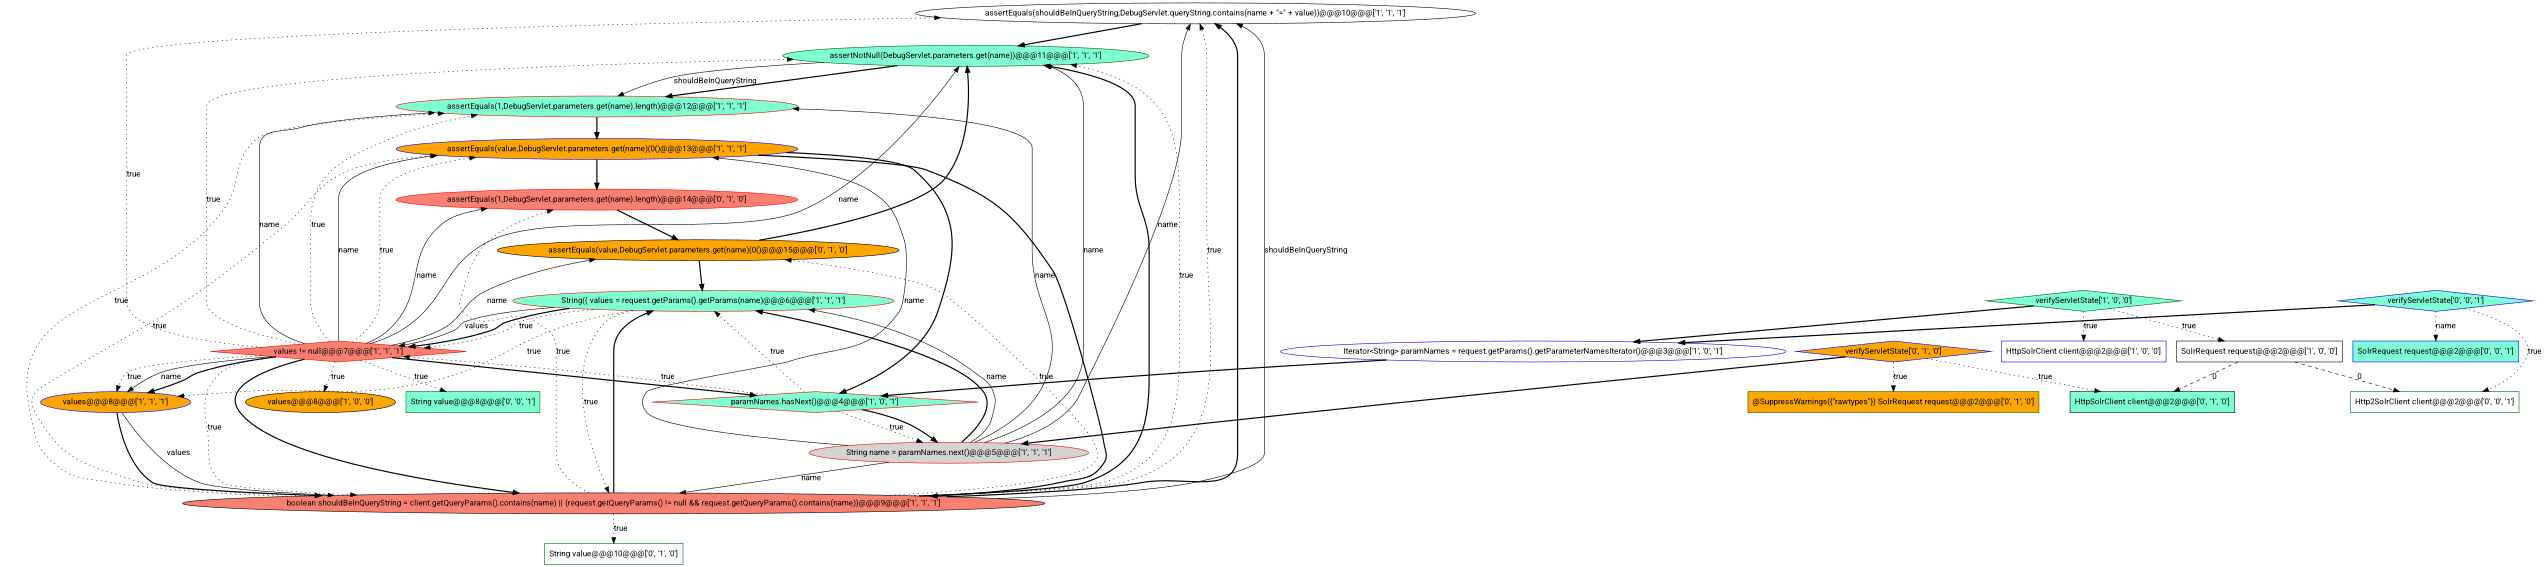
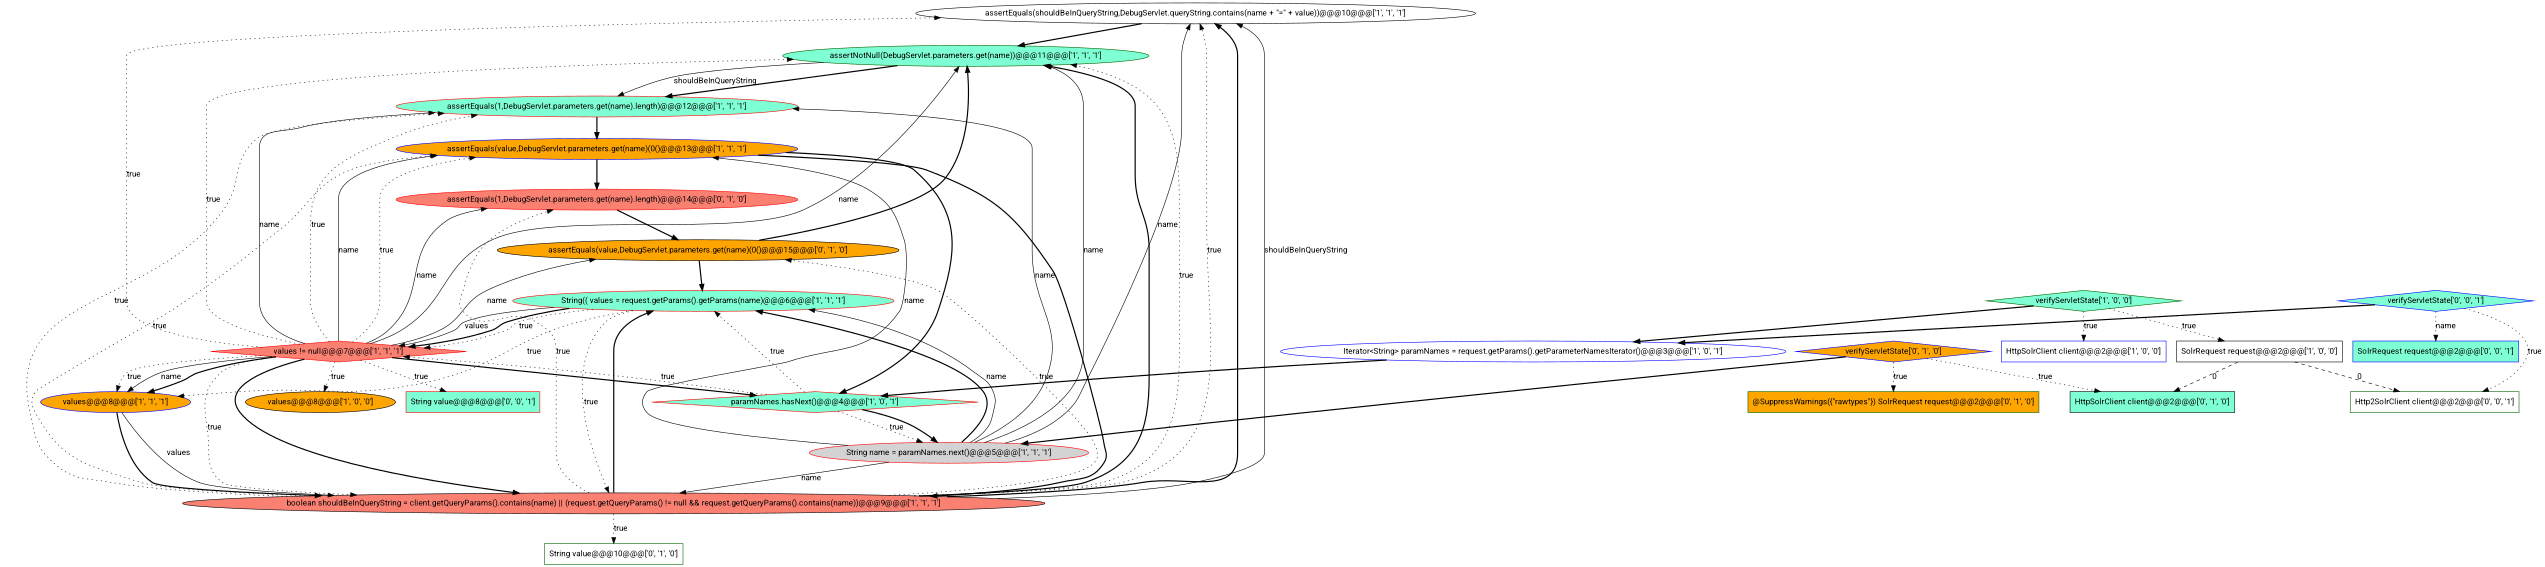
(473, 402) -> (473, 402)
